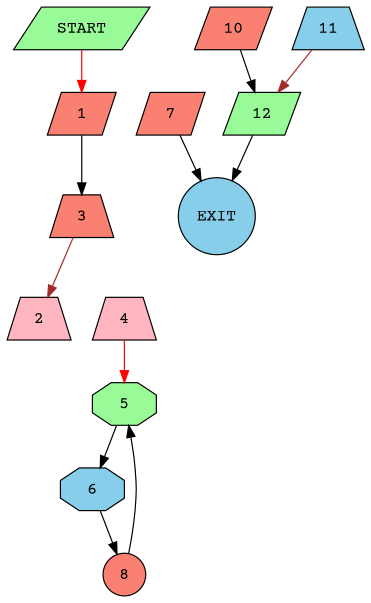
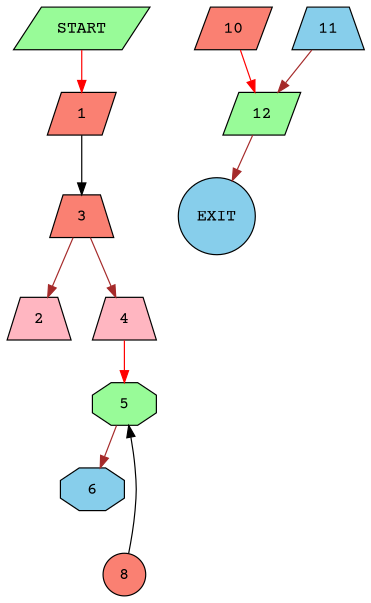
(246, 65) -> (246, 65)
(171, 114) -> none
(245, 152) -> (245, 152)
none -> (101, 262)
(111, 441) -> (111, 441)
(107, 527) -> none
